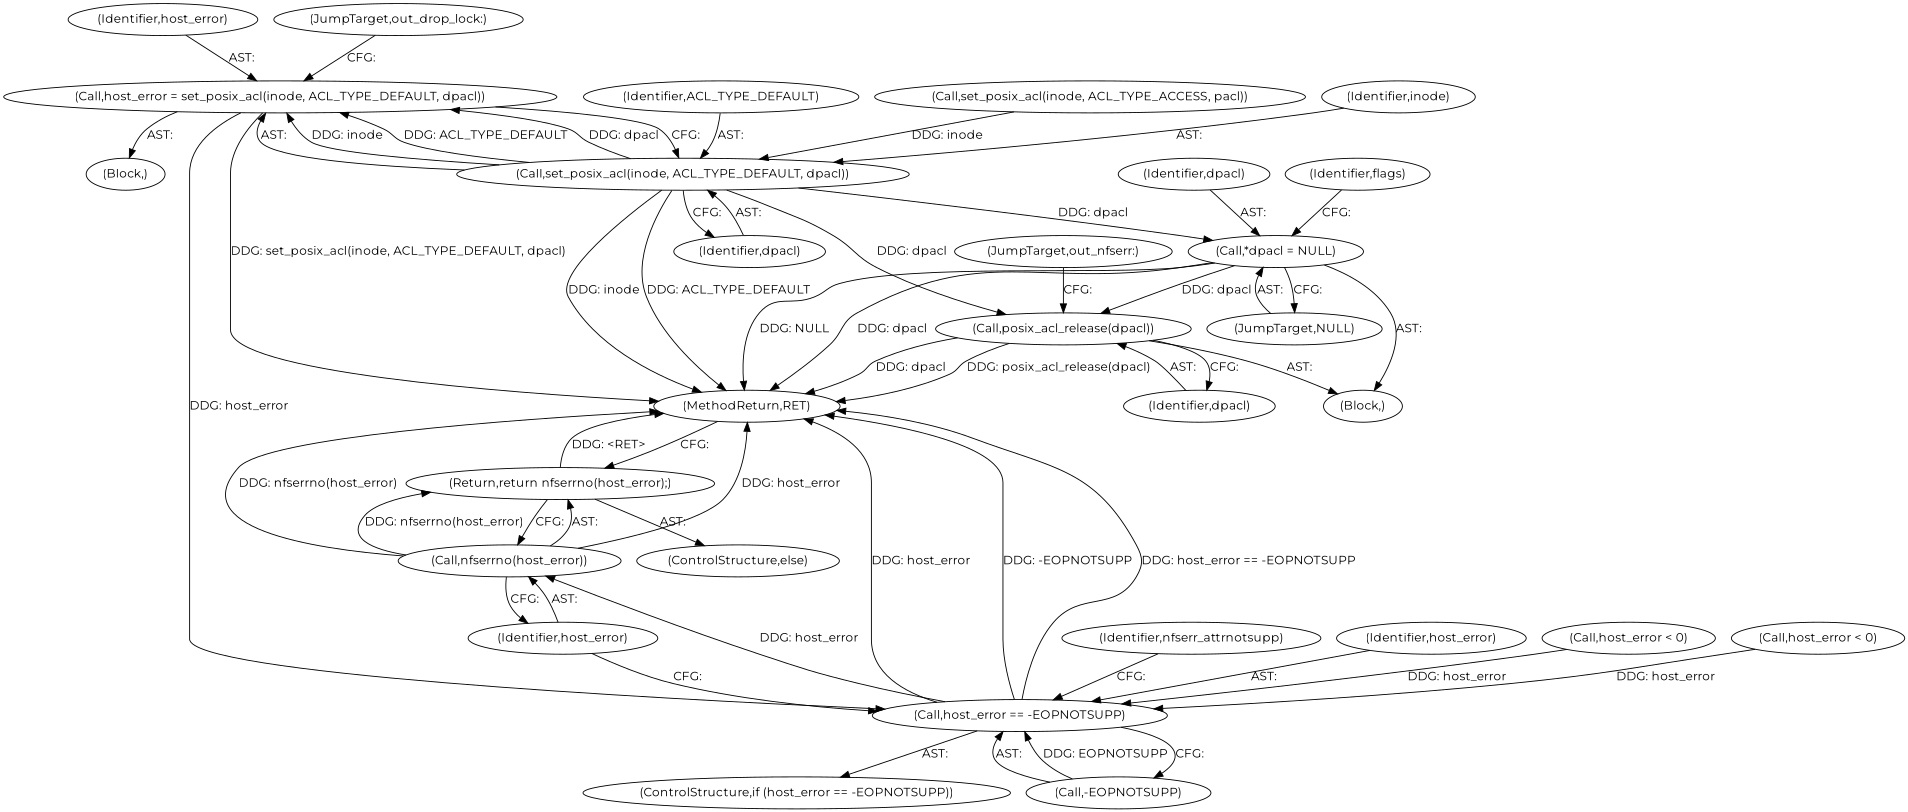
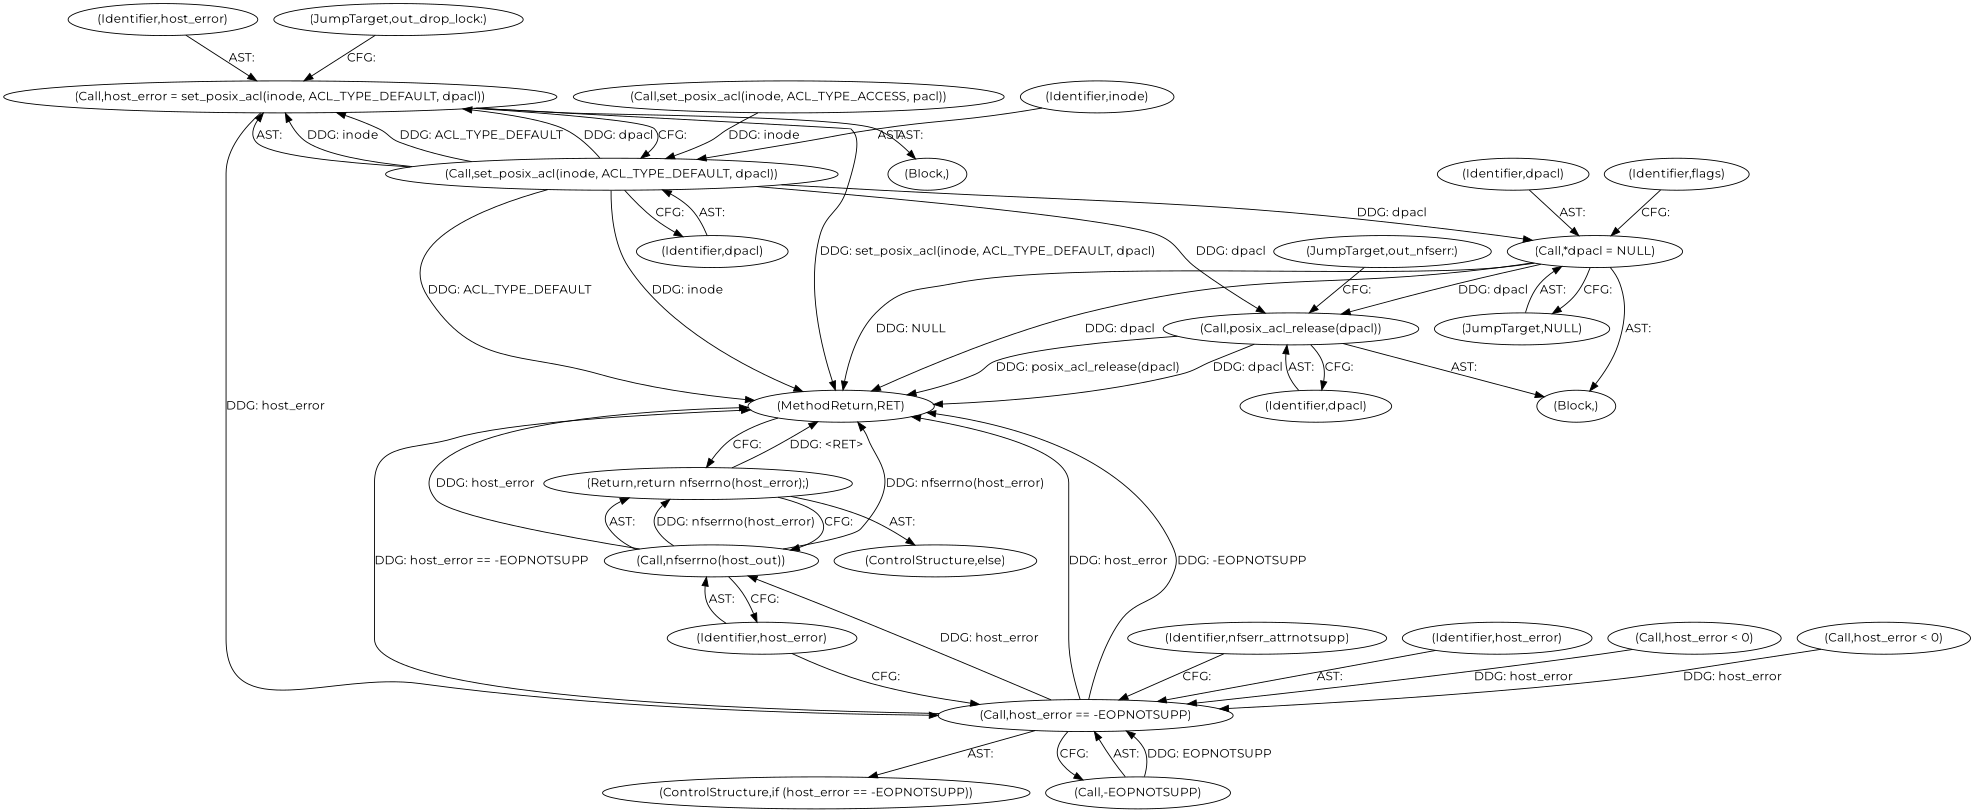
(721, 97) -> none
(510, 561) -> (711, 561)
